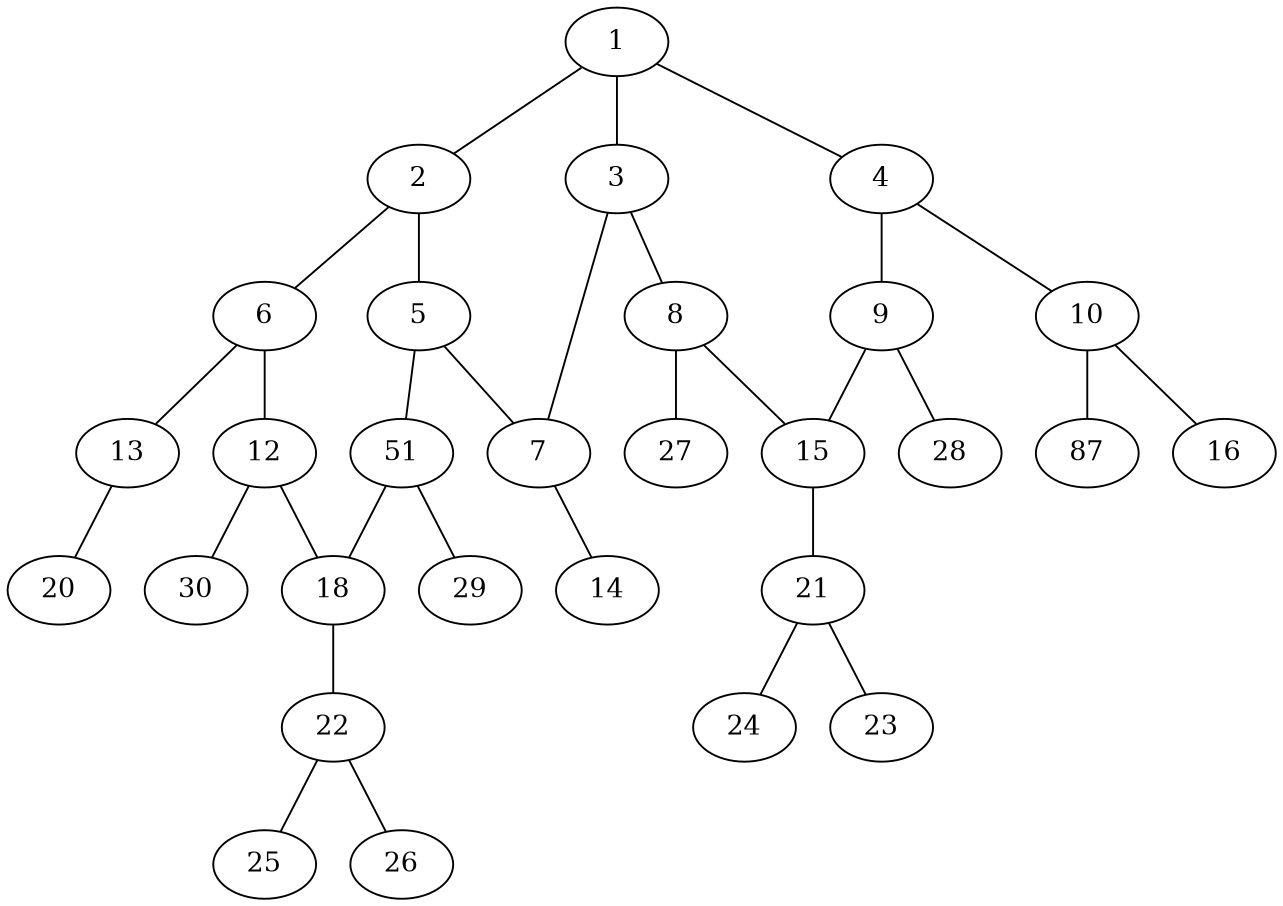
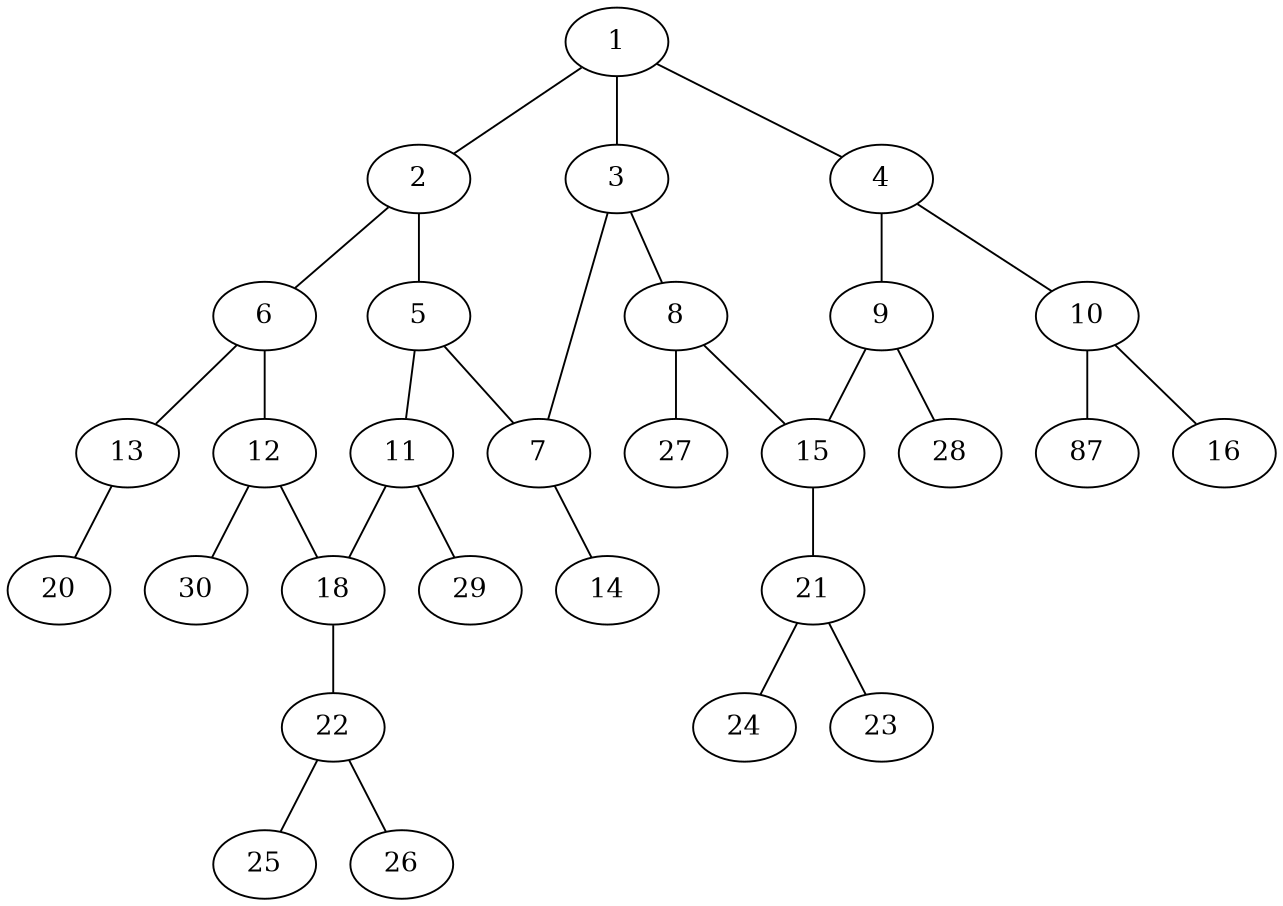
(402, 453) -> (402, 453)
